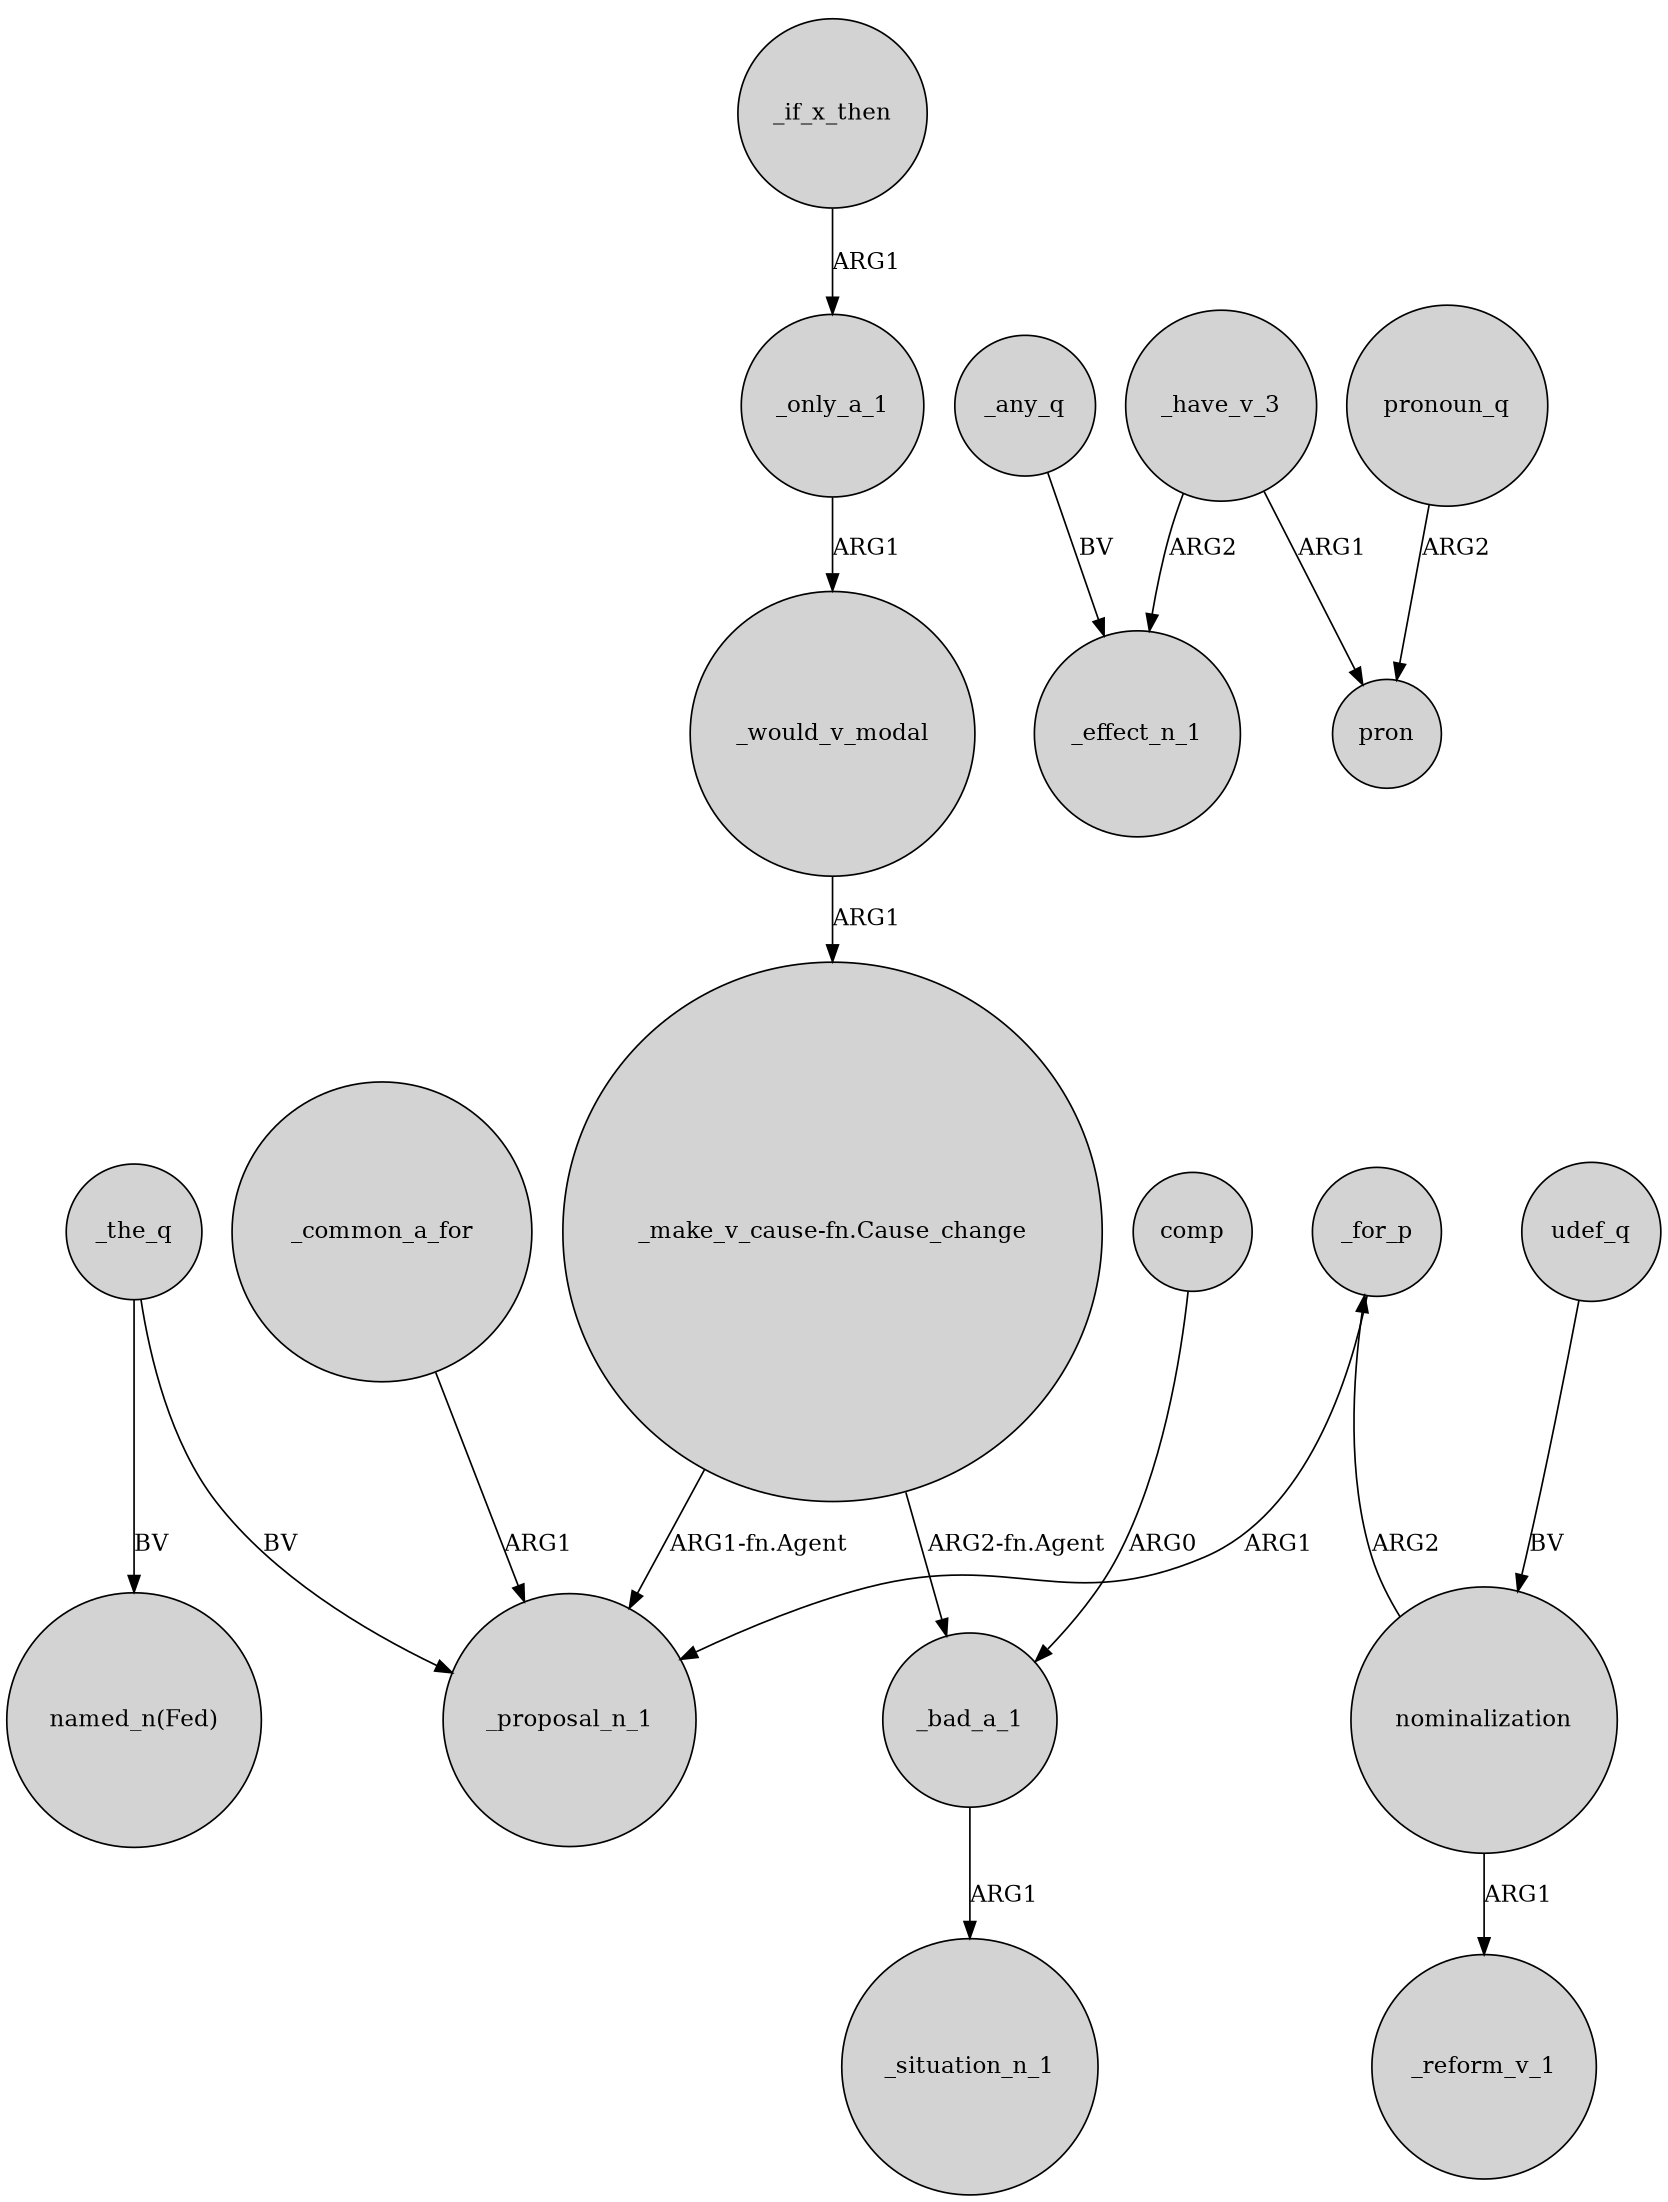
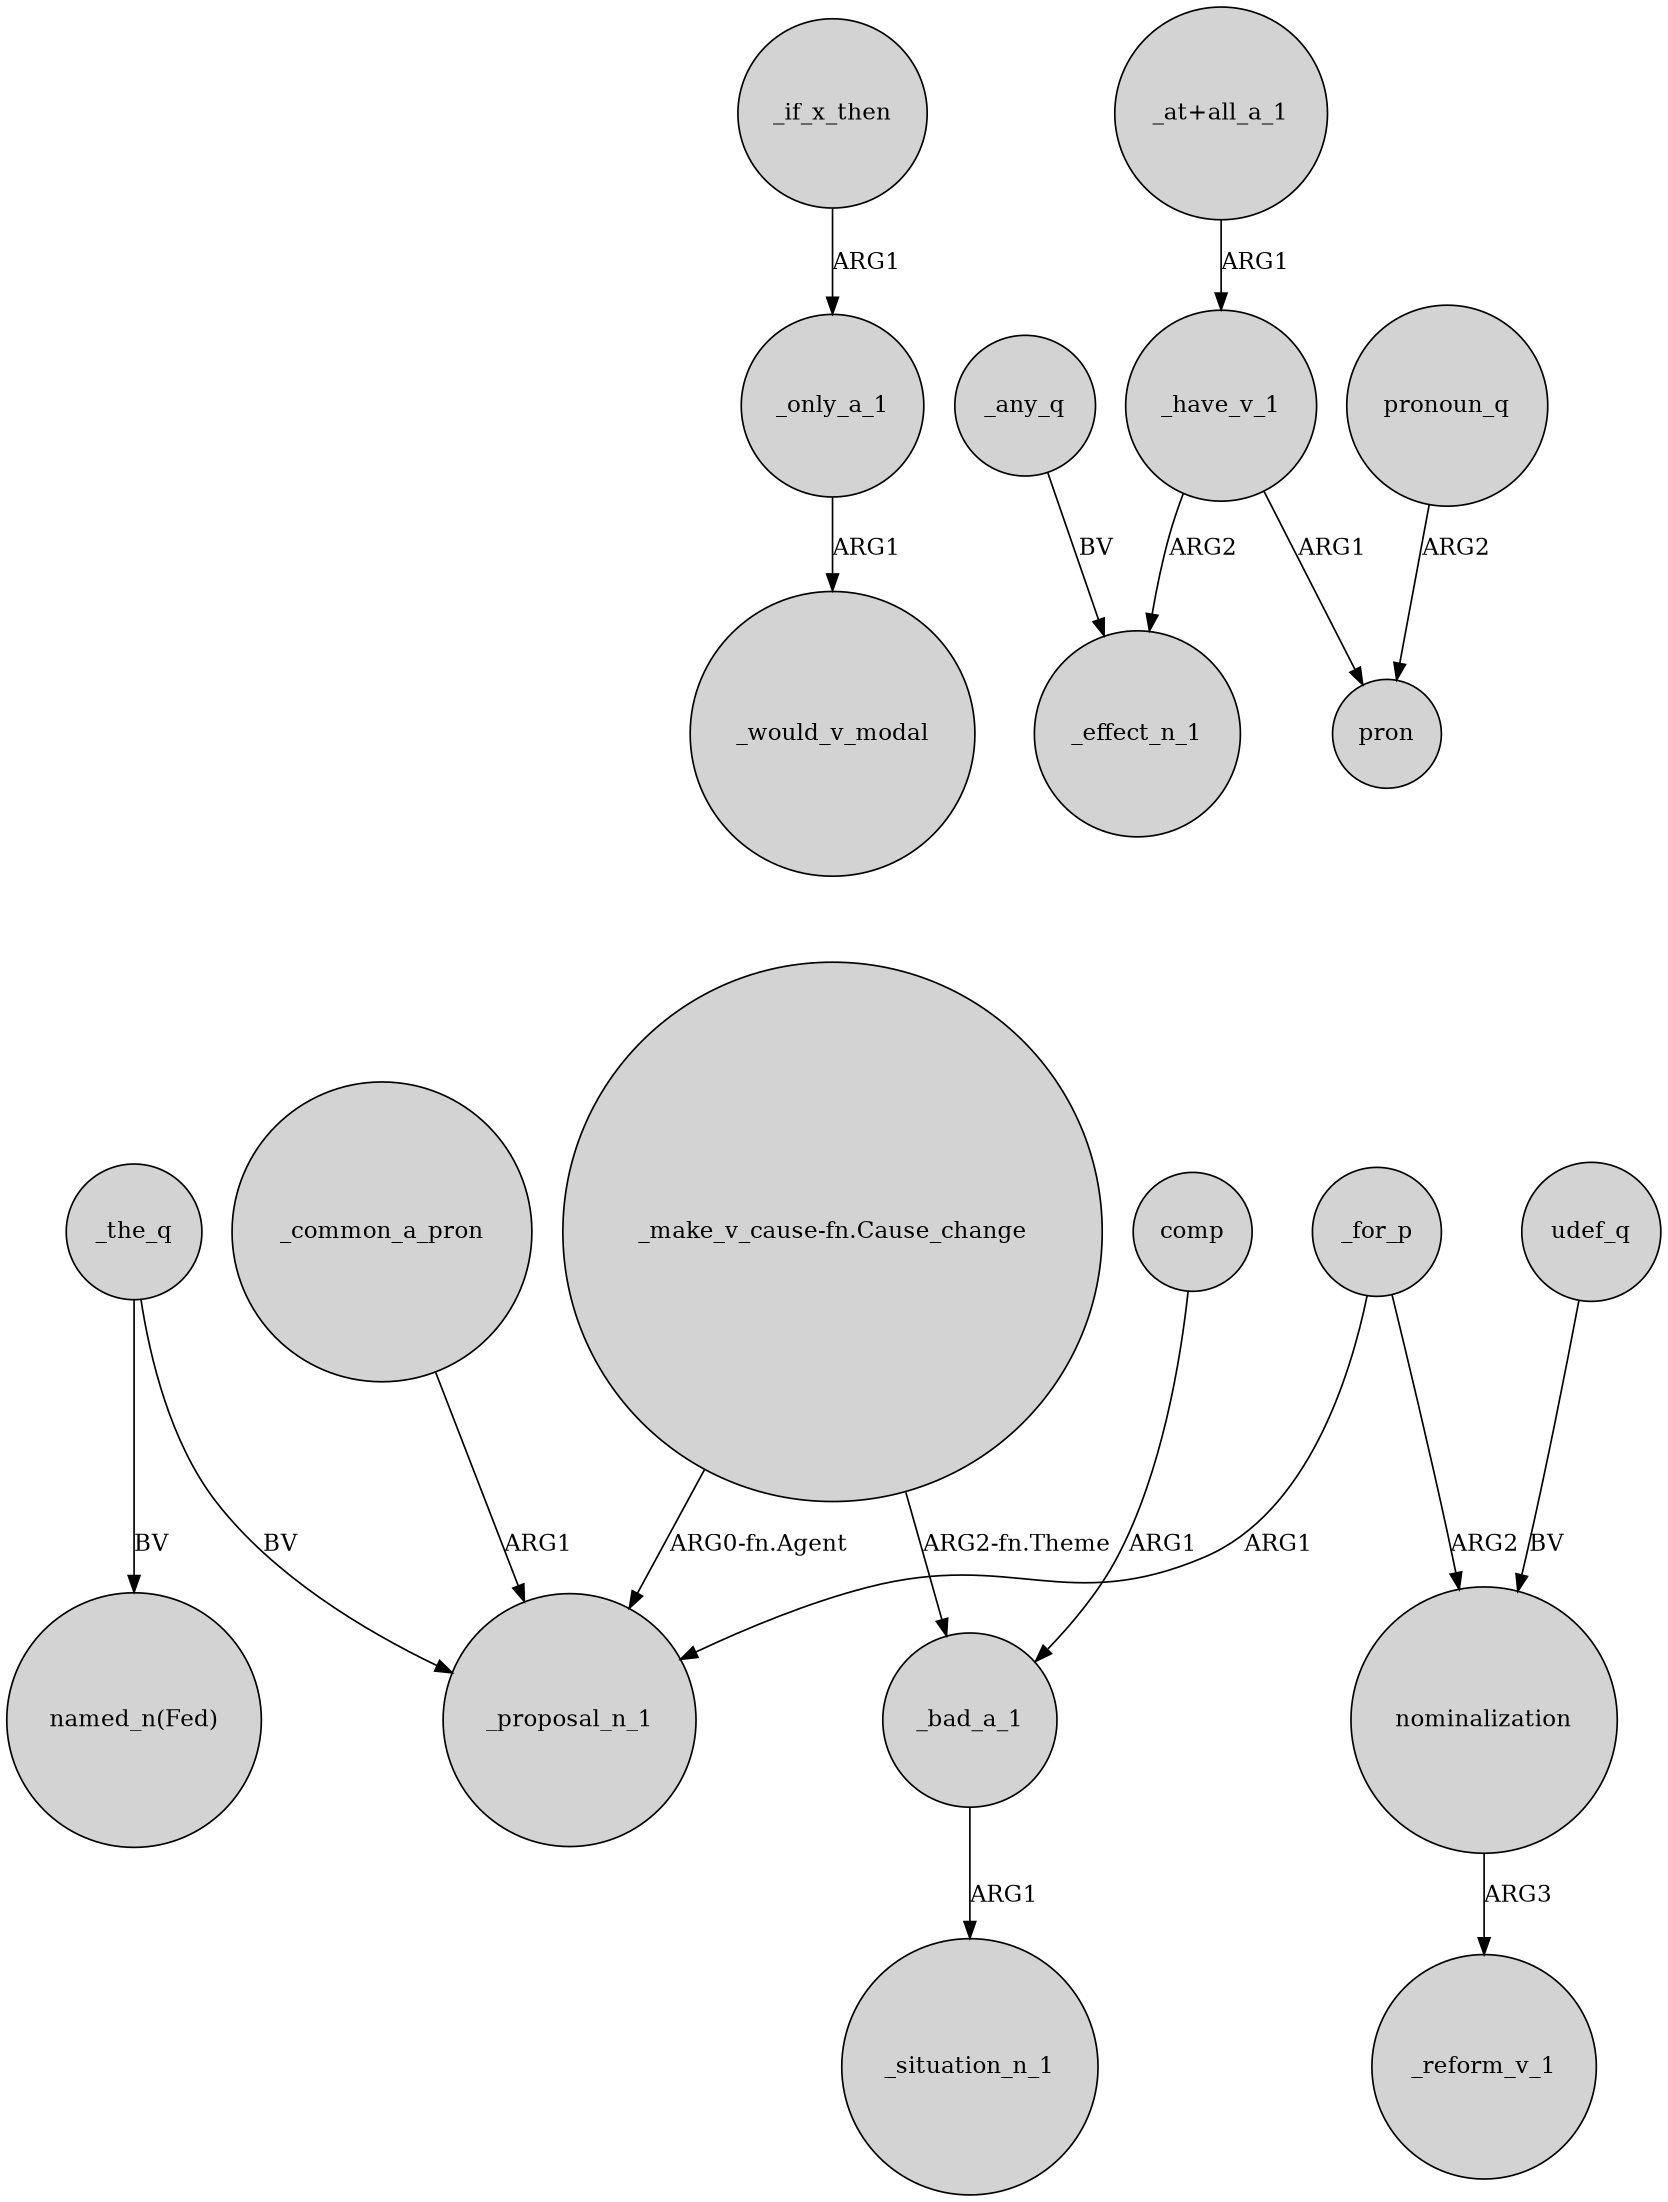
none -> (1221, 113)
(1221, 406) -> (1221, 406)
(833, 911) -> none
(382, 1232) -> (382, 1232)
(1356, 1468) -> (1425, 1433)
(759, 1545) -> (759, 1545)
(1017, 1545) -> (1017, 1545)
(1163, 1545) -> (1163, 1545)
(1518, 1896) -> (1518, 1896)
